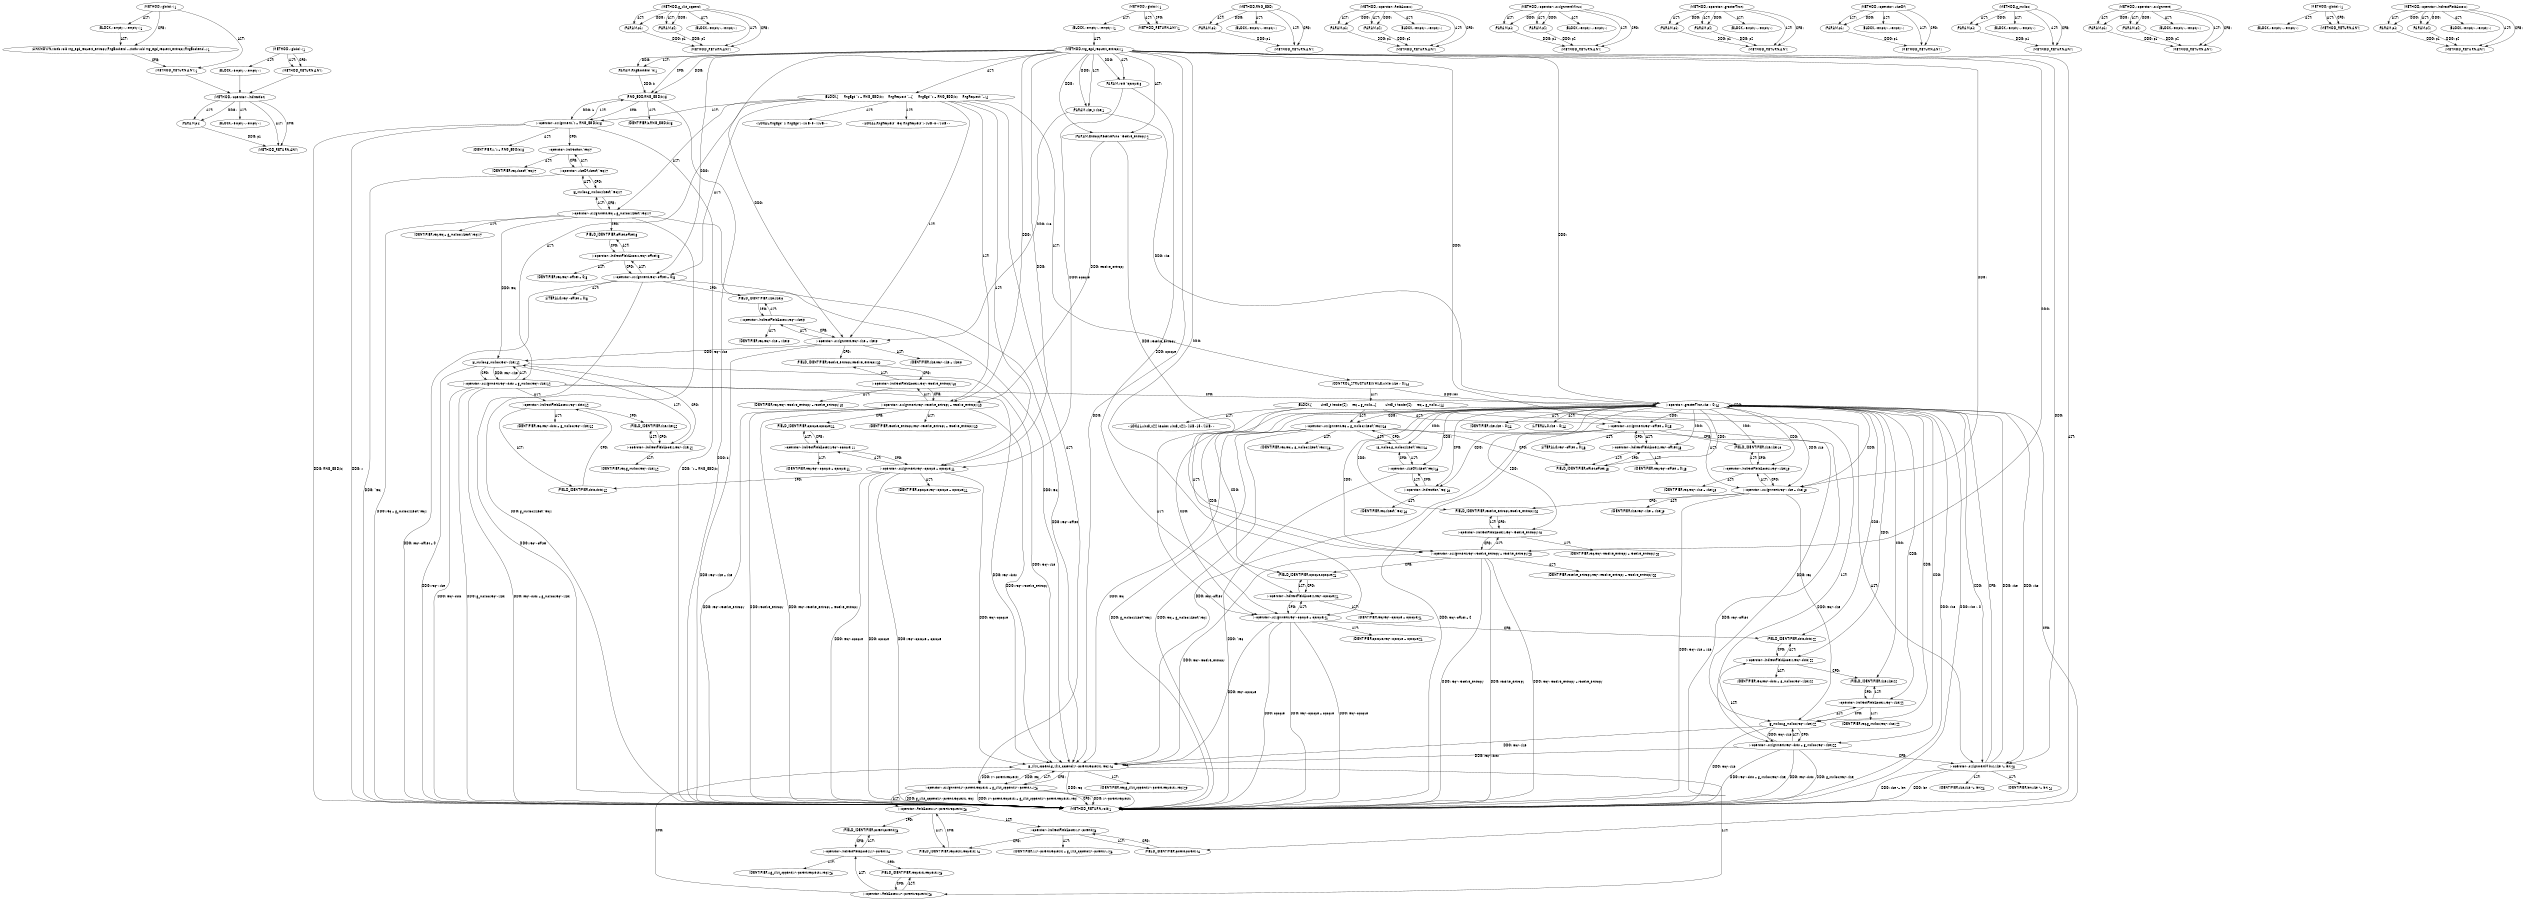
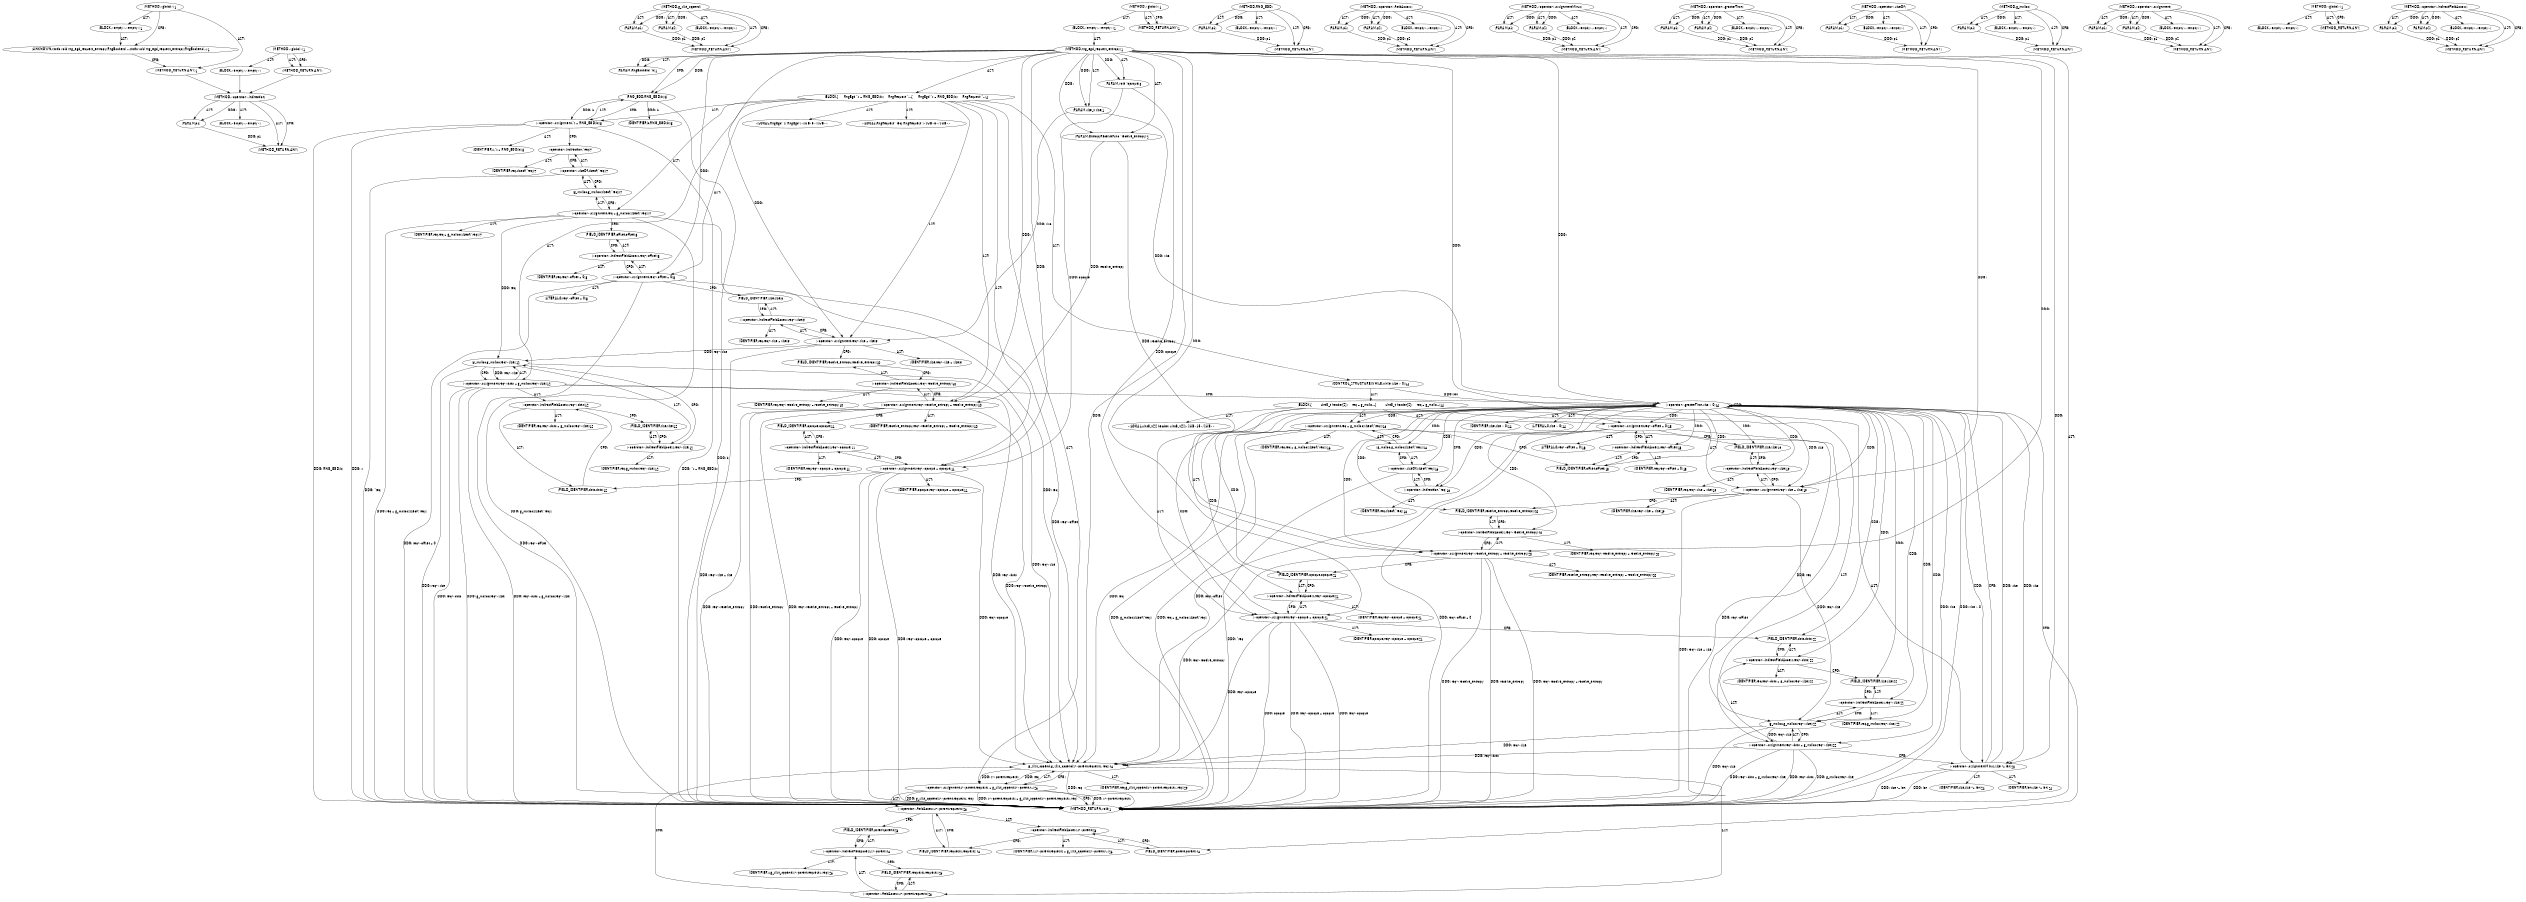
(642, 83) -> none
(653, 110) -> (653, 110)
